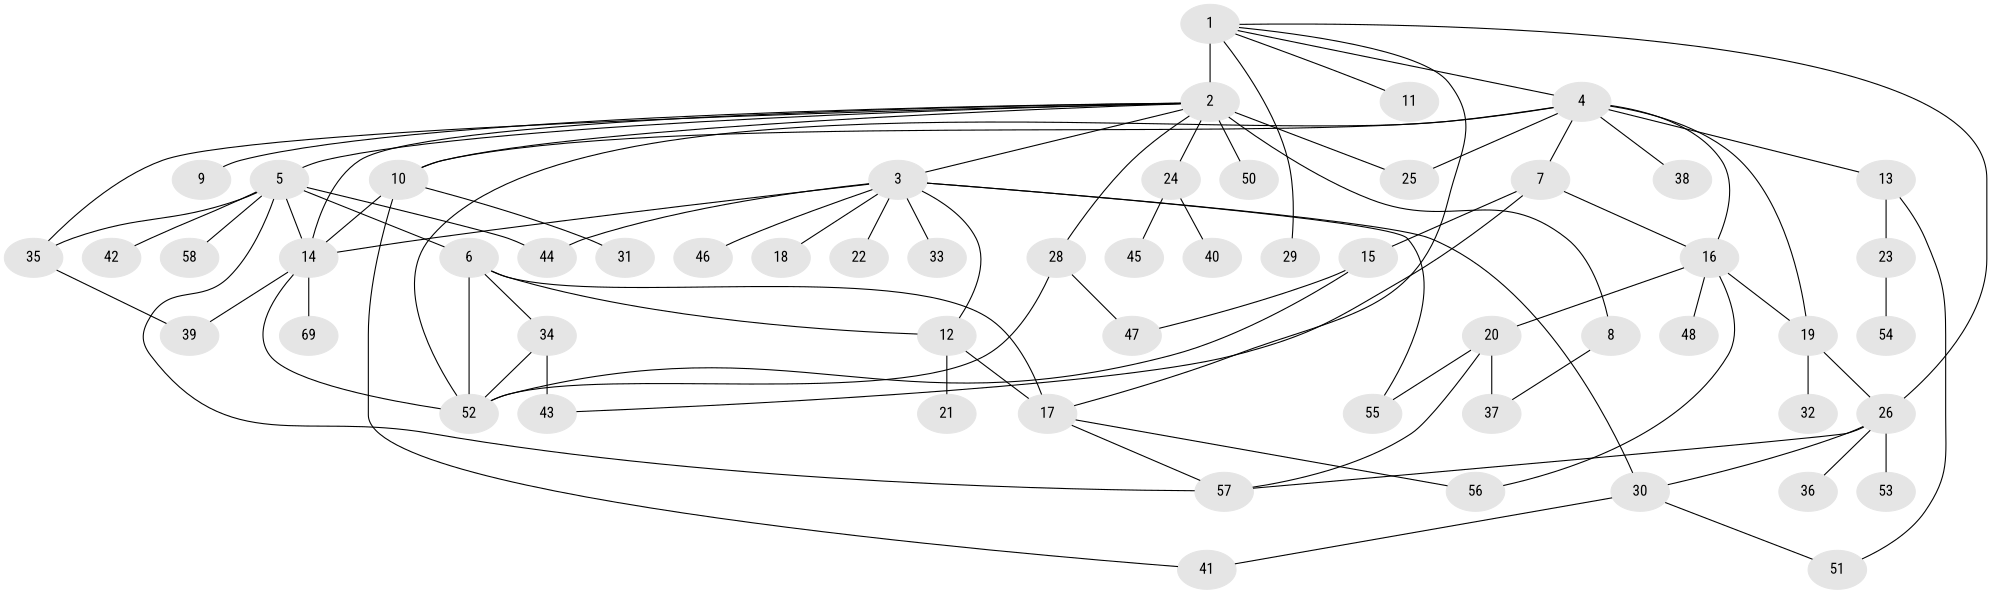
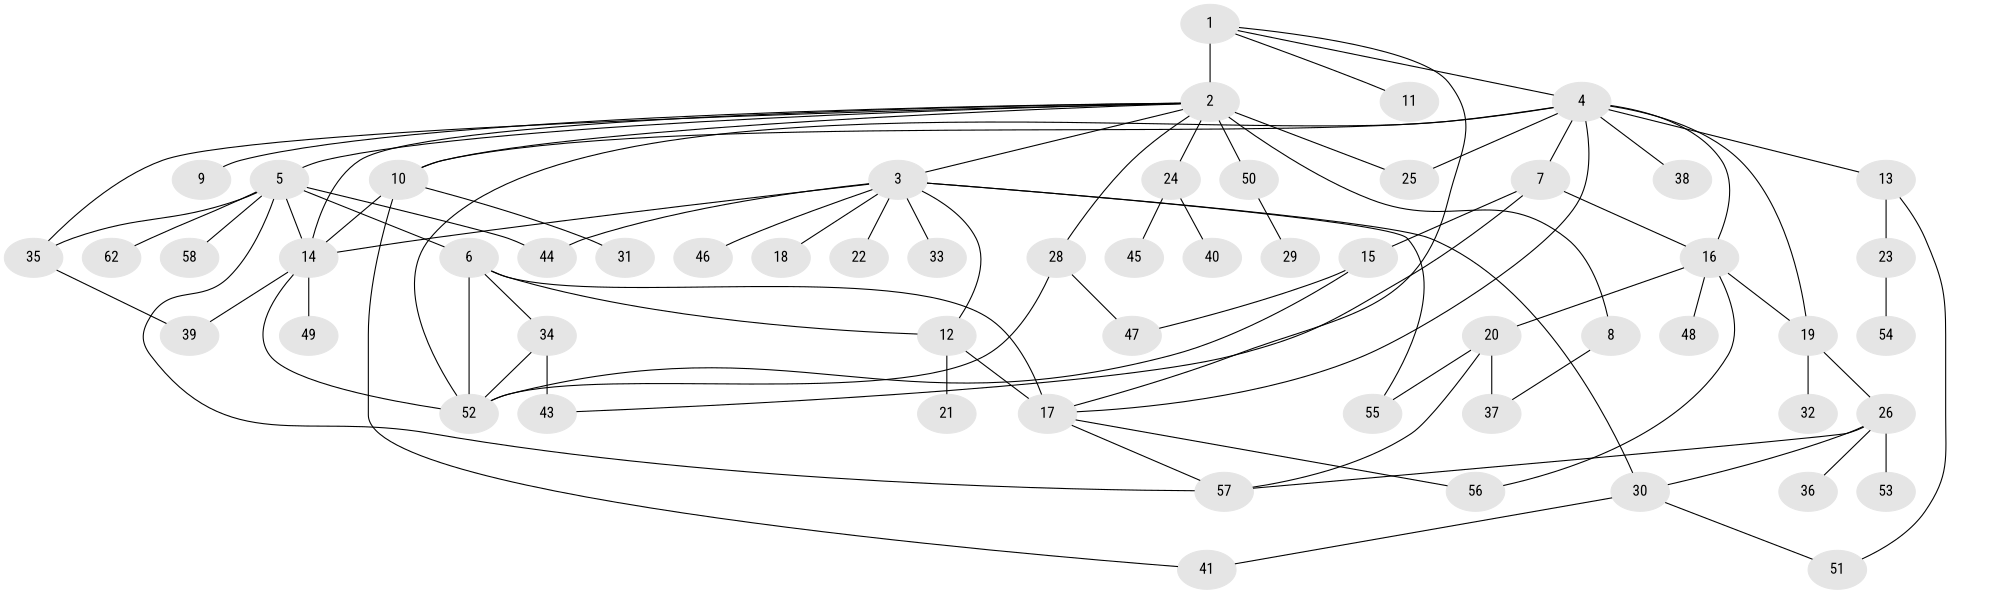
(1758, 57) -> none
(1281, 138) -> (1271, 222)
(112, 258) -> (112, 258)
(309, 336) -> (309, 336)
none -> (1389, 344)
